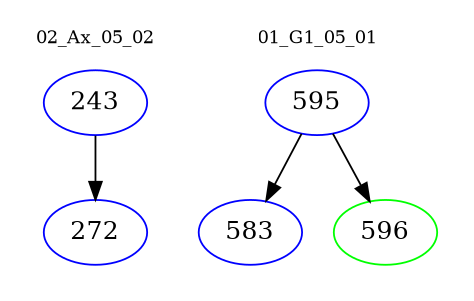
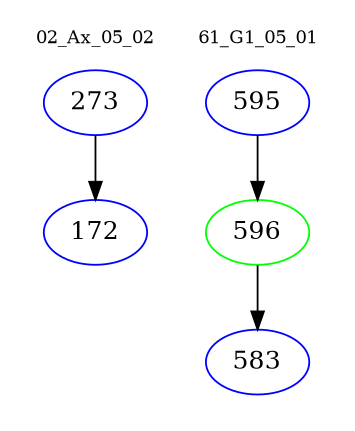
(318, 39) -> (258, 39)
(95, 103) -> (95, 103)
(288, 159) -> (258, 288)
(95, 232) -> (95, 232)
